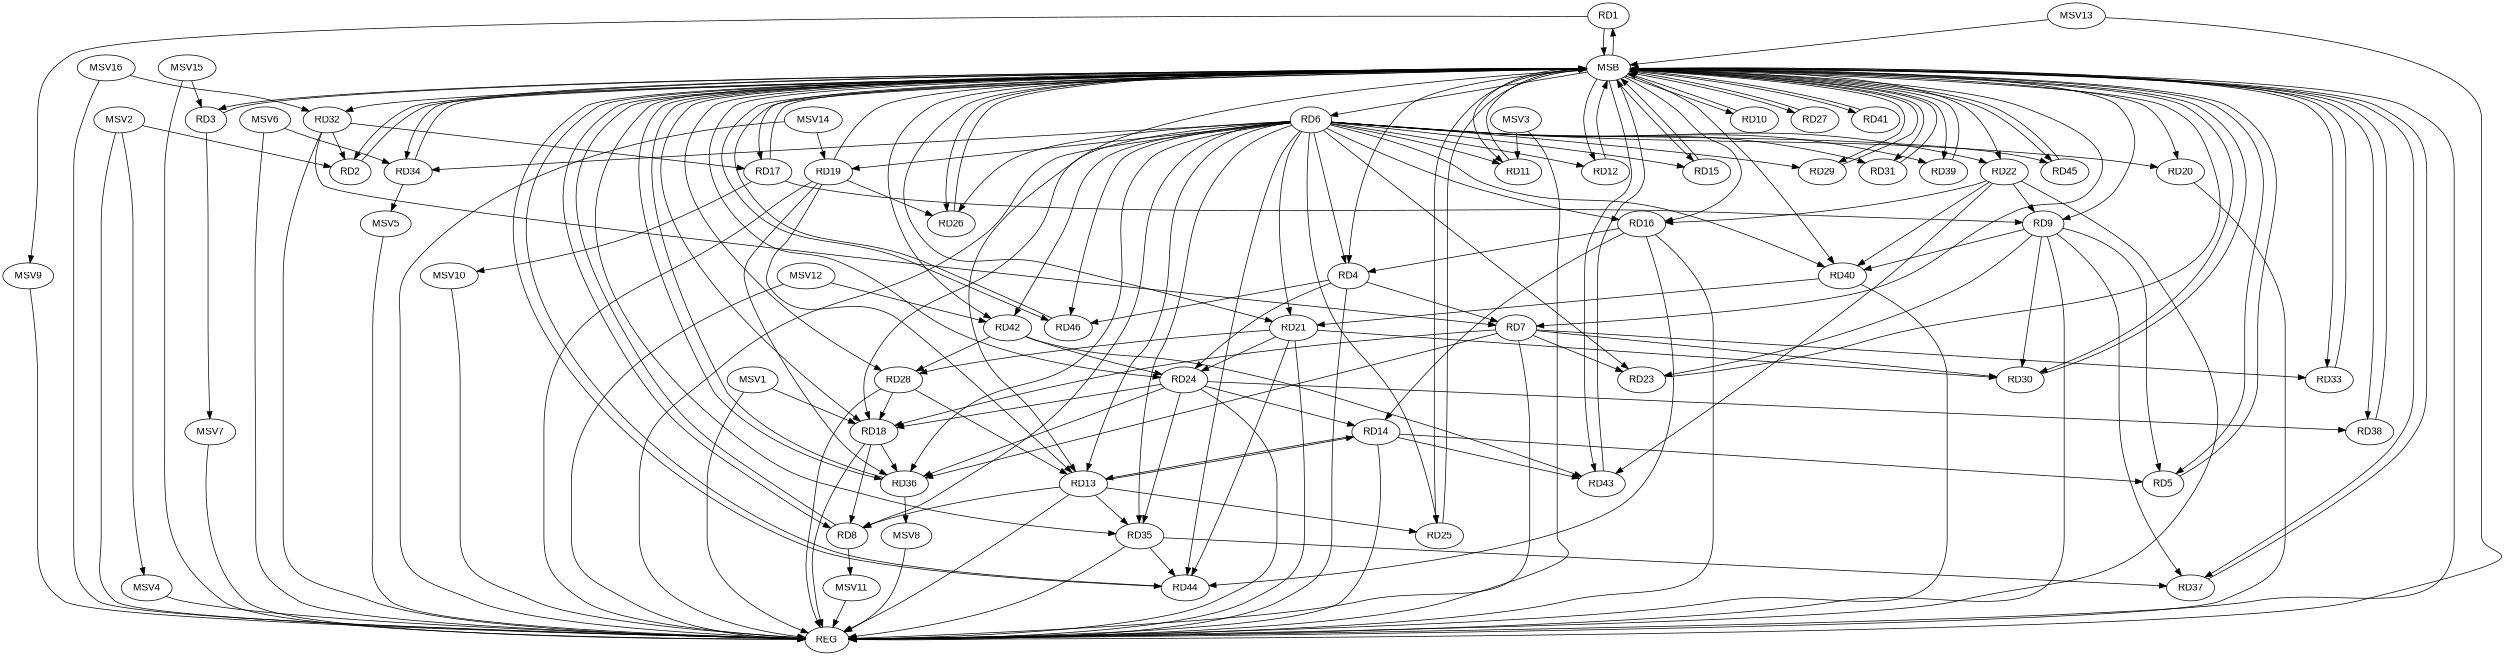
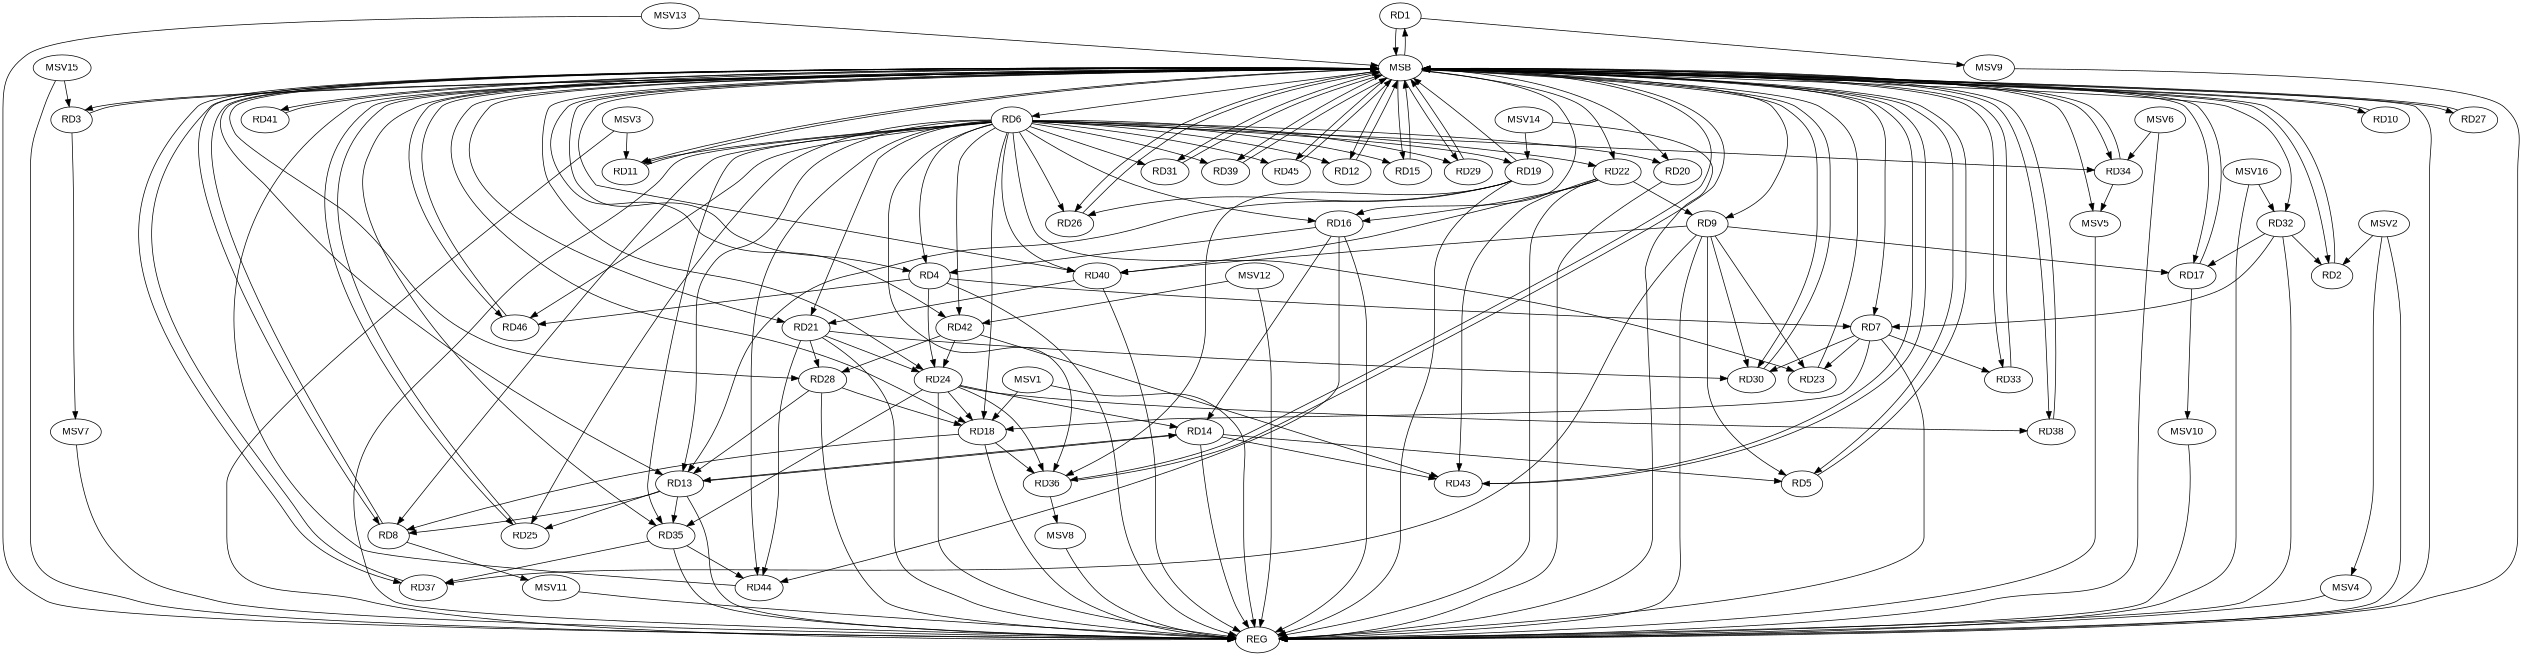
(569, 122) -> (1793, 74)
(1399, 210) -> (1944, 249)
(1229, 401) -> none
